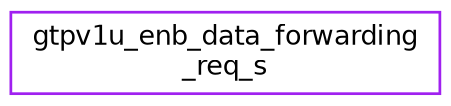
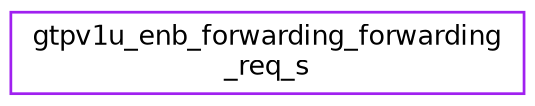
(225, 53) -> (267, 53)
